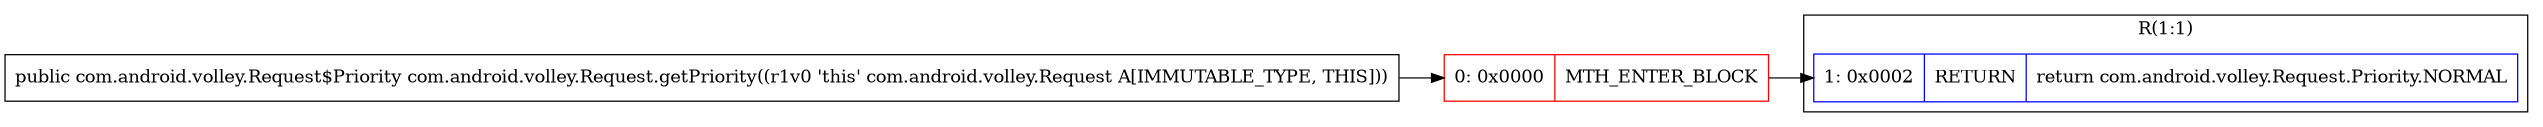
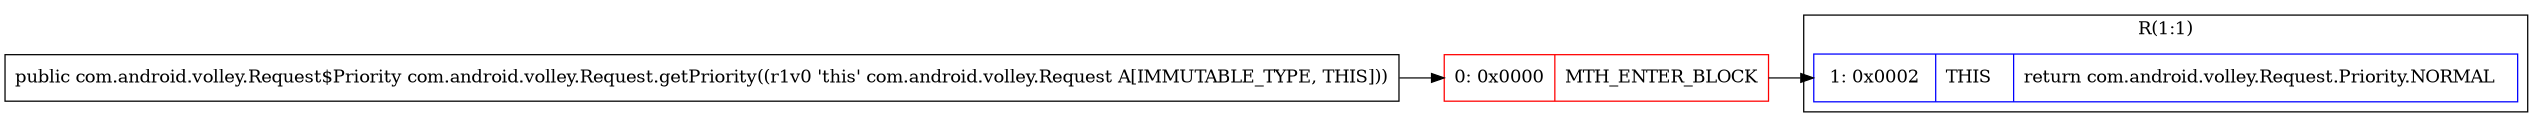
(1975, 77) -> (1969, 77)
